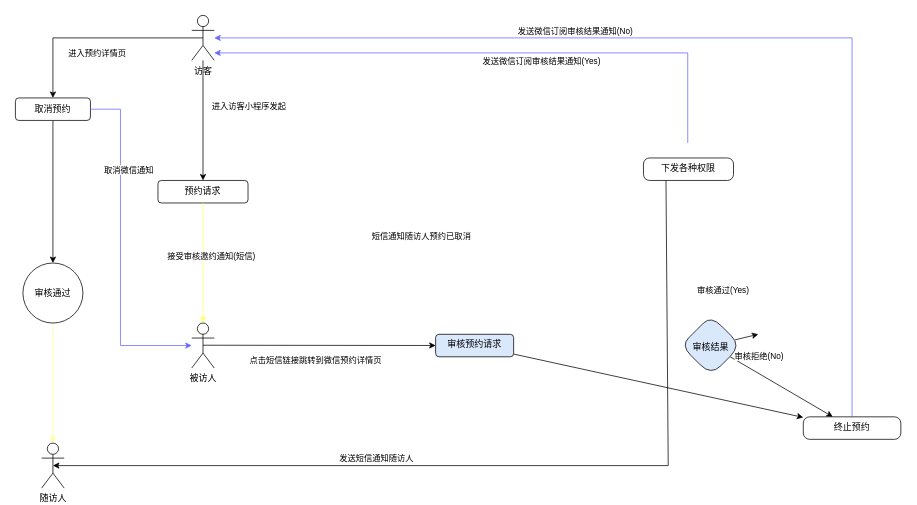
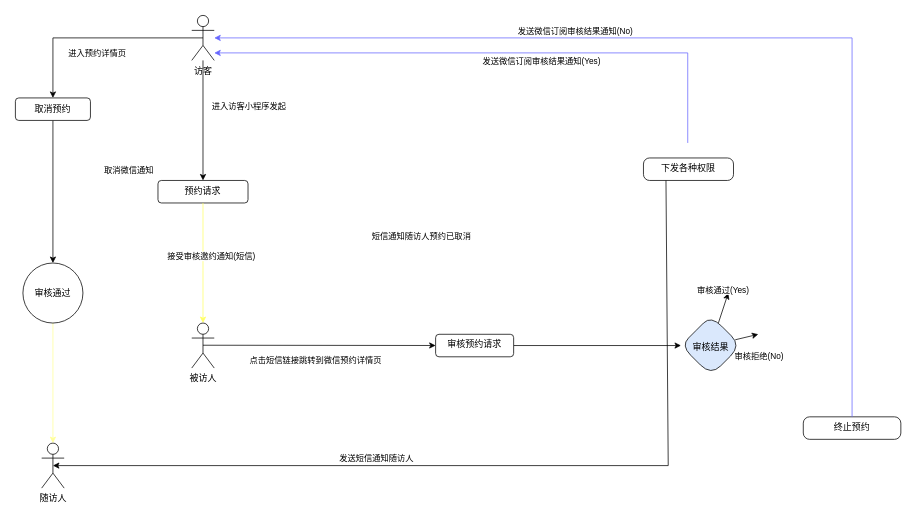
(120, 245) -> none
(474, 345) -> (474, 345)
(655, 385) -> (595, 345)
(779, 385) -> (722, 310)
